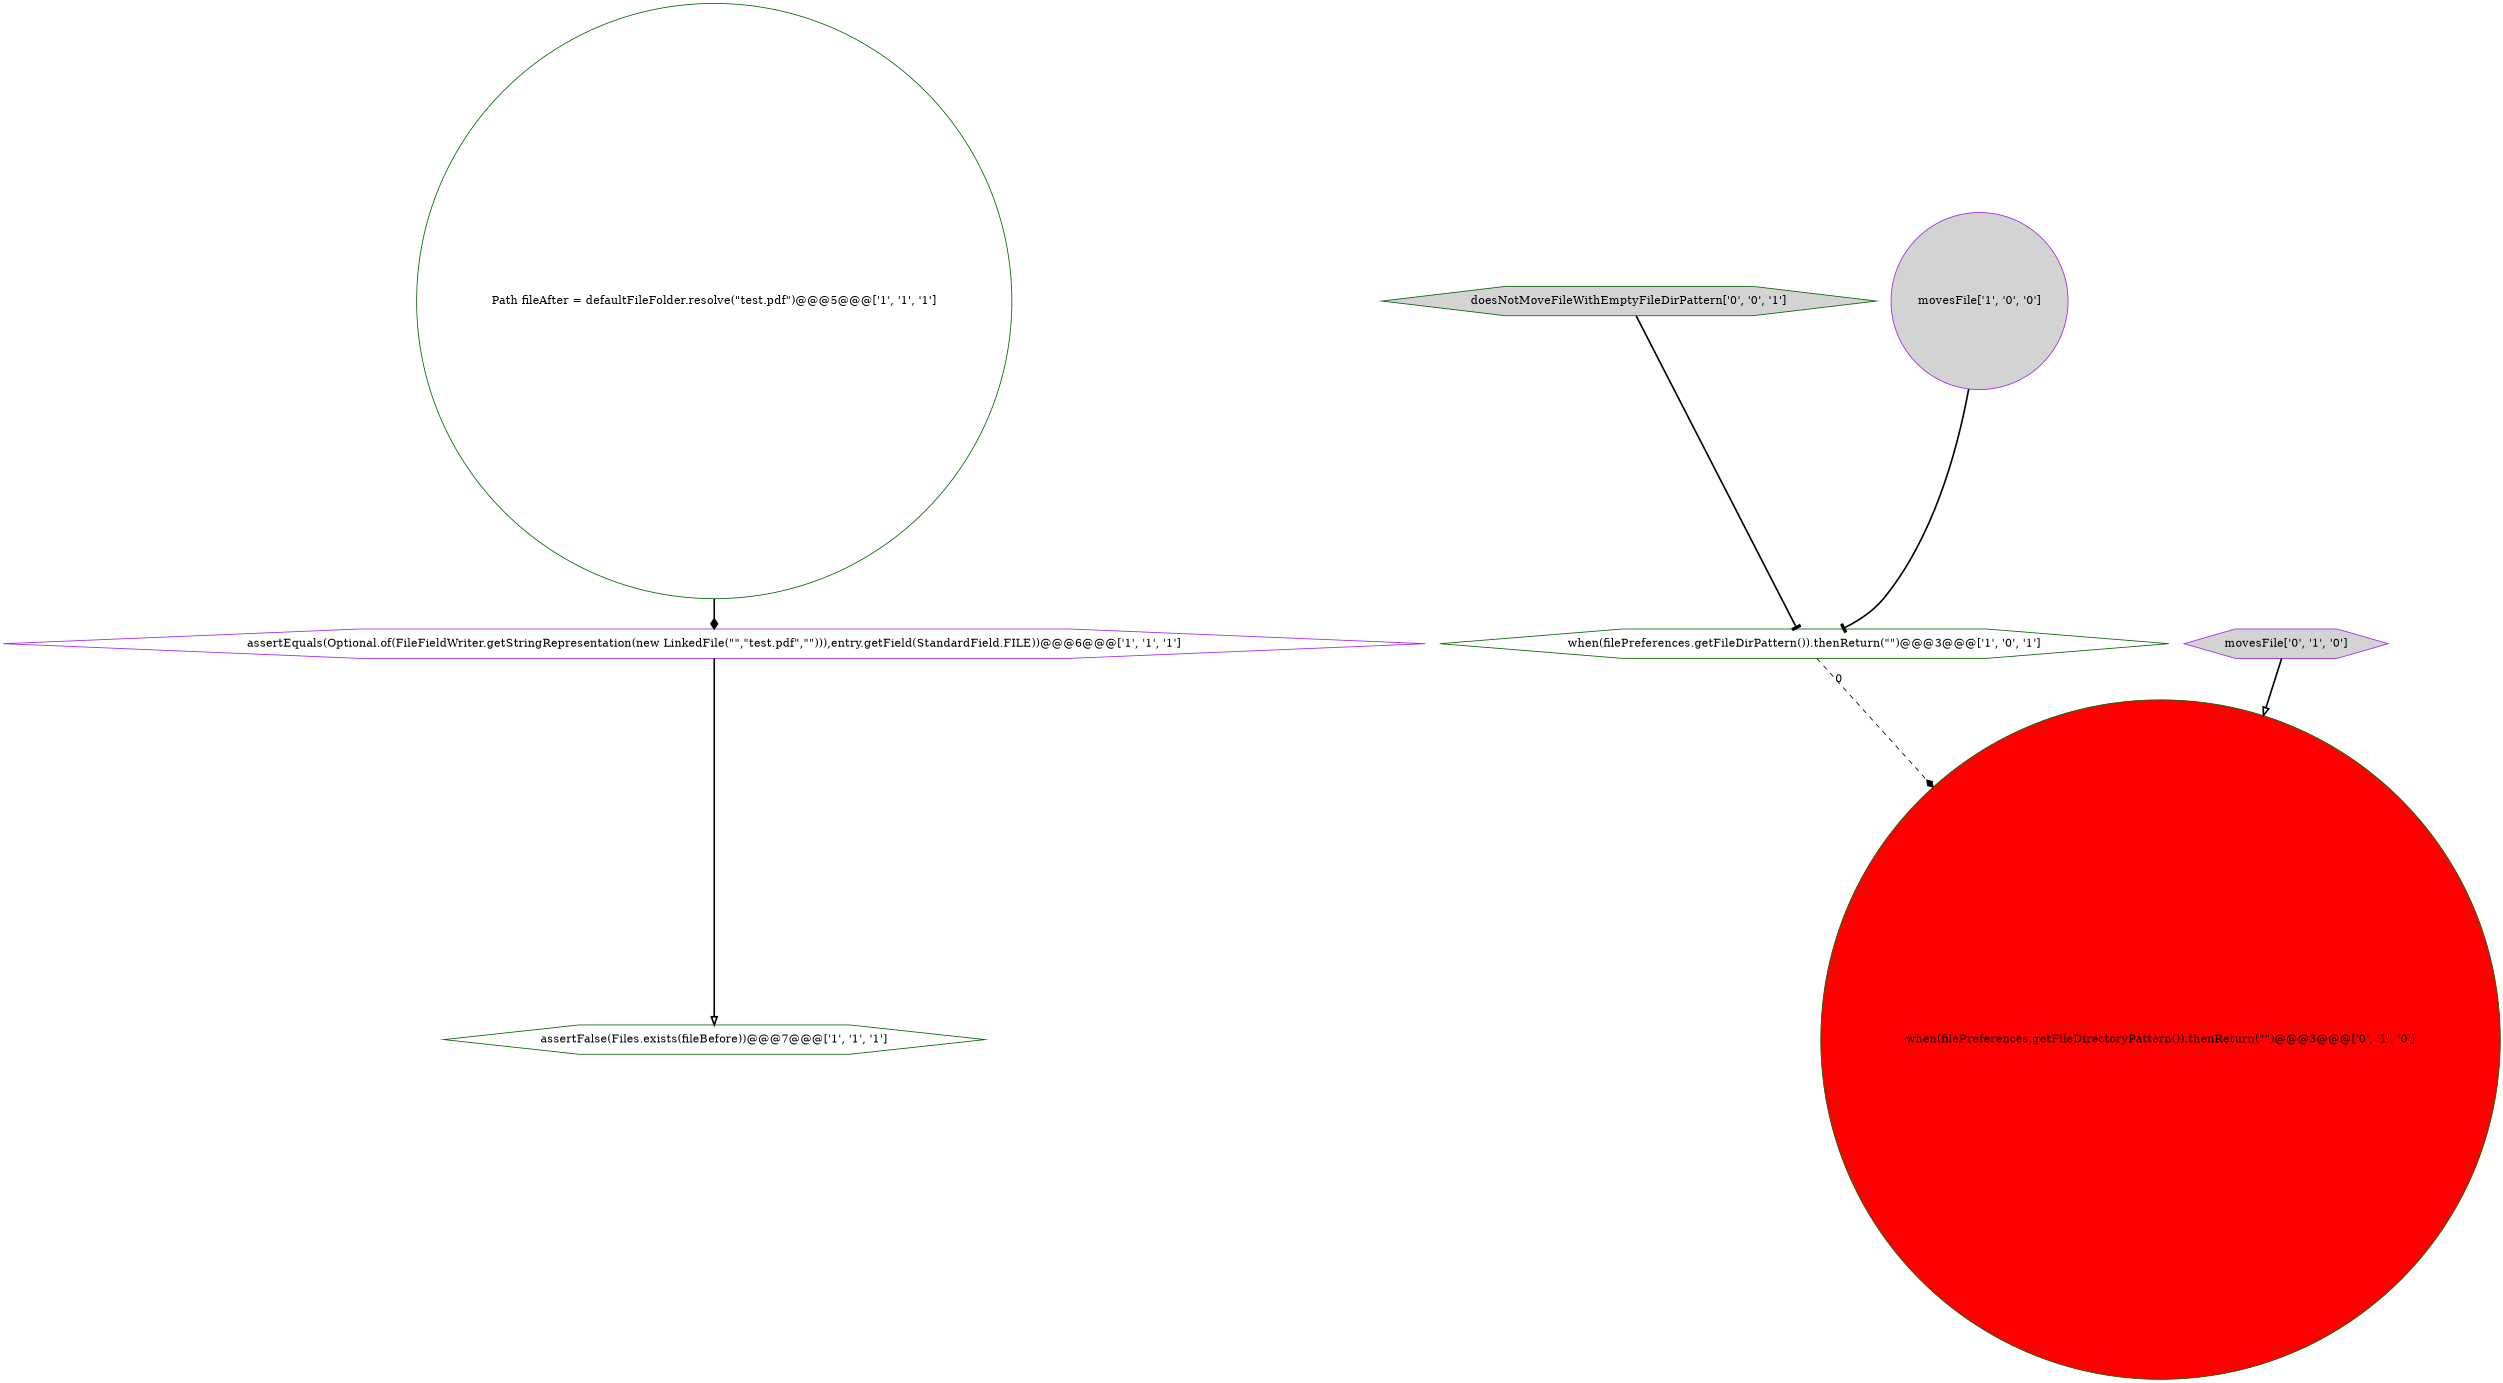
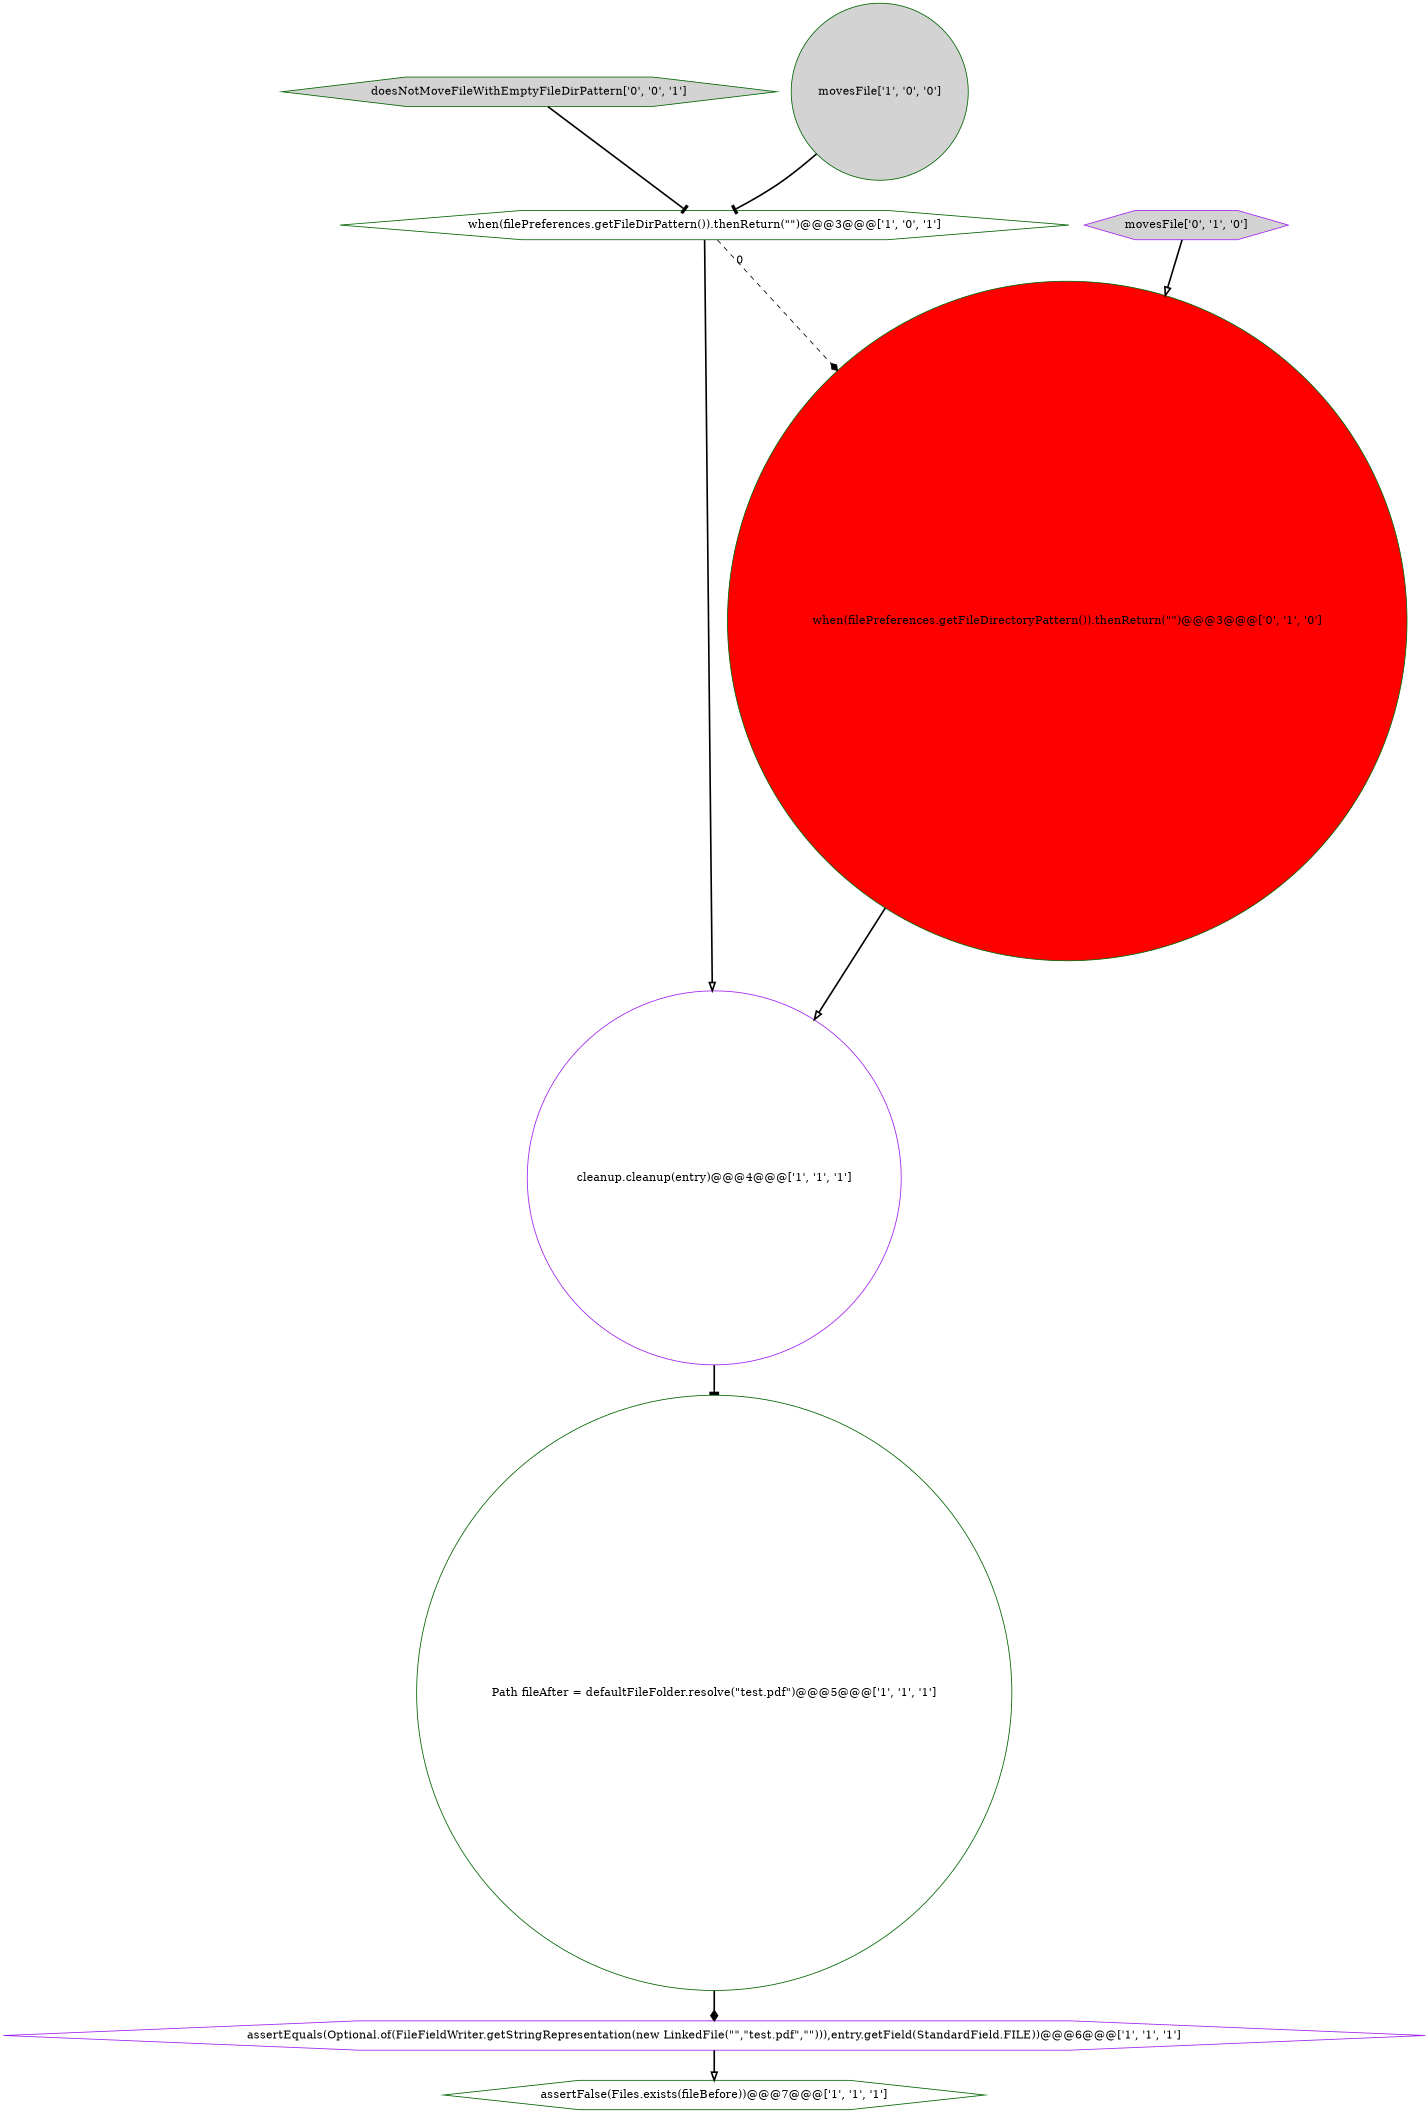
(1980, 301) -> (880, 92)
none -> (714, 1178)
